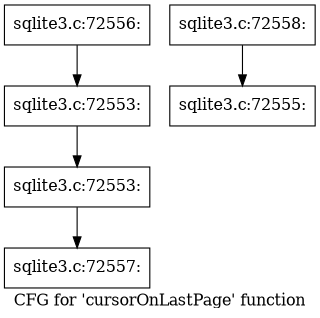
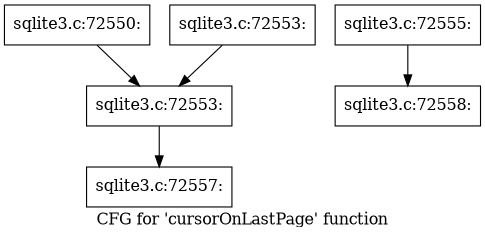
(77, 25) -> none
none -> (77, 25)
(242, 60) -> (408, 60)
